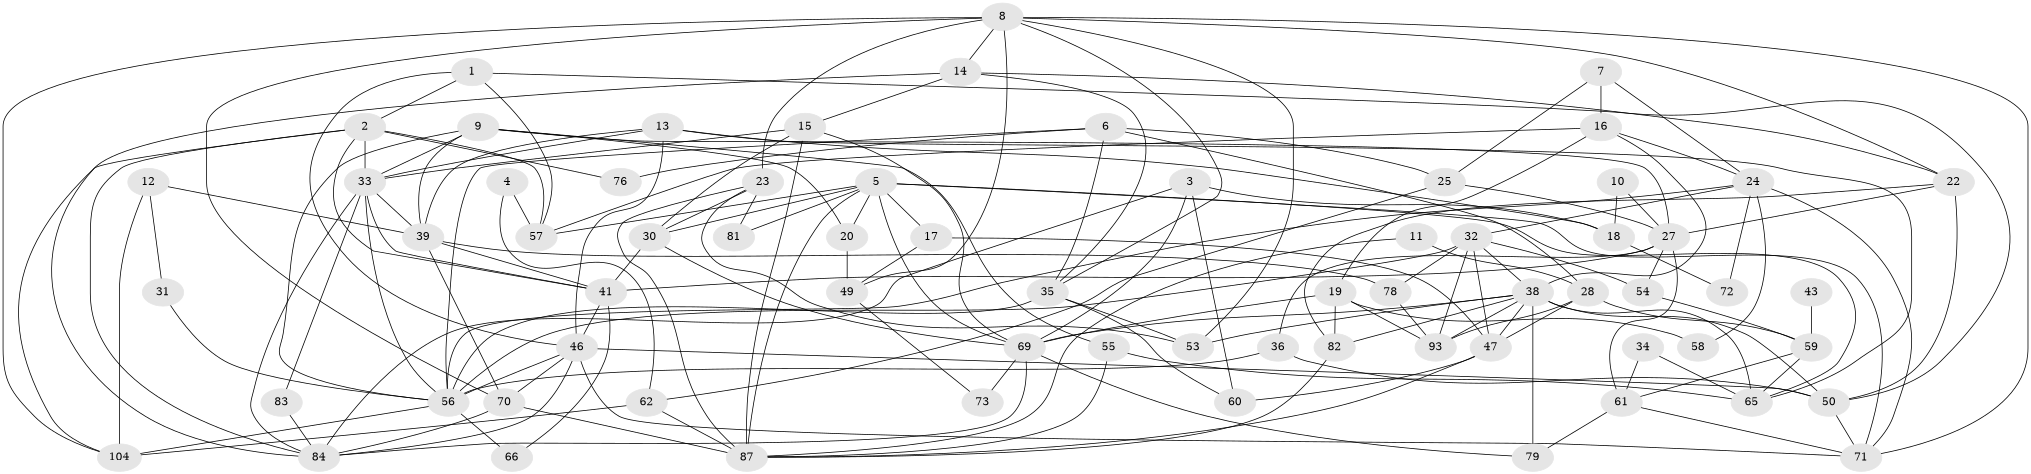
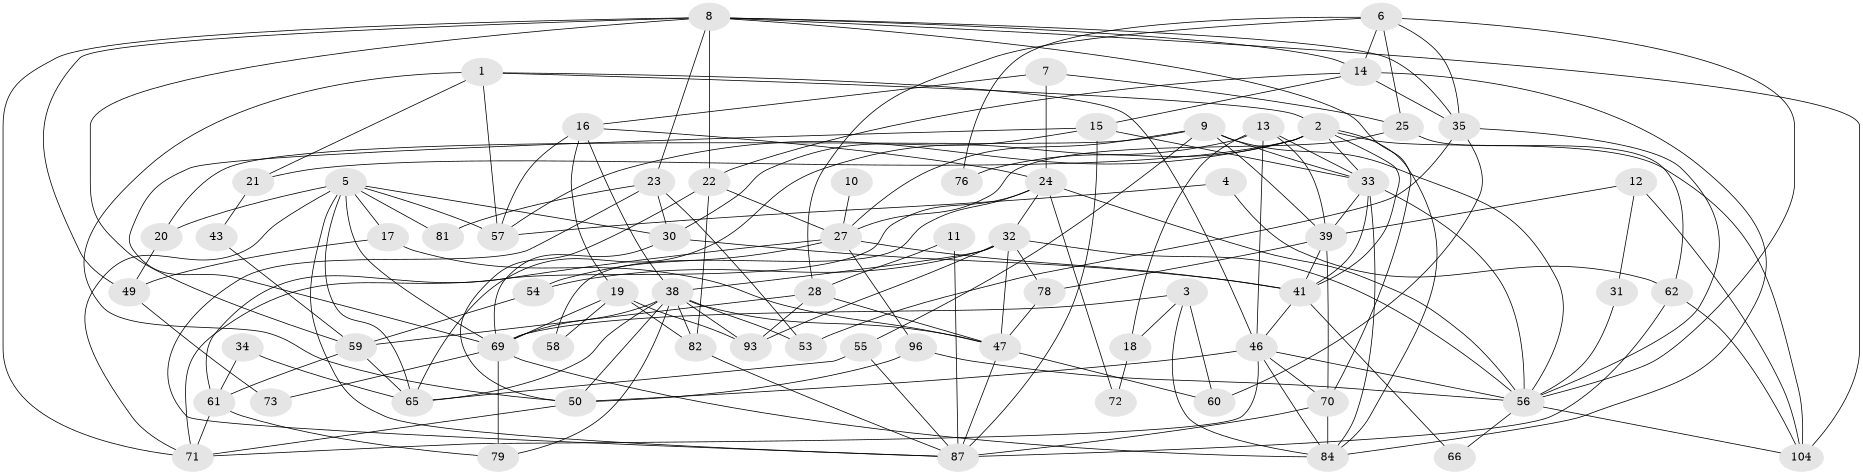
none -> (1371, 44)
(1267, 92) -> (201, 78)
none -> (253, 182)
(1616, 210) -> none
(1413, 320) -> (1022, 320)
(1278, 347) -> (916, 347)
(282, 403) -> none
